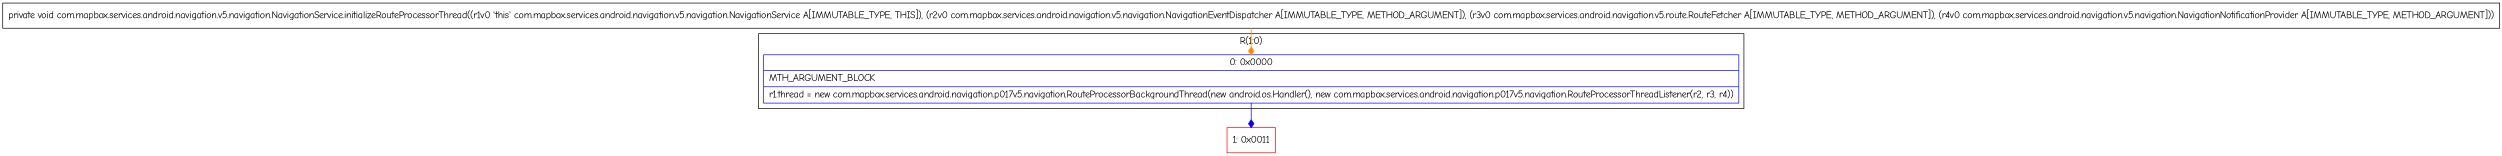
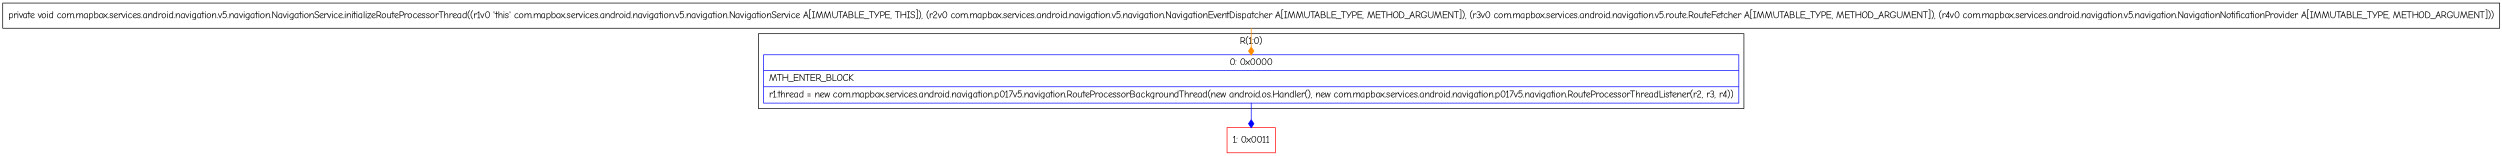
(822, 78) -> (811, 78)
